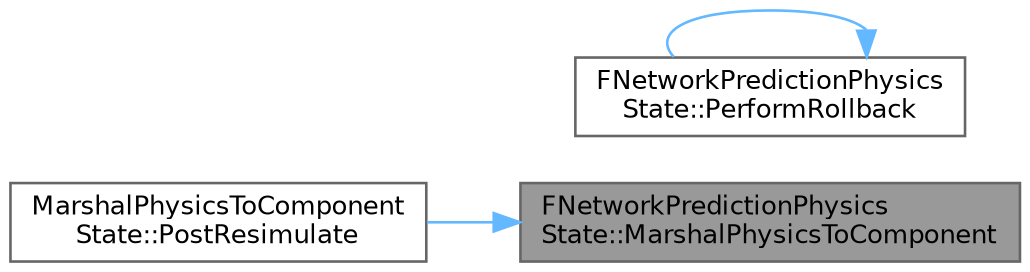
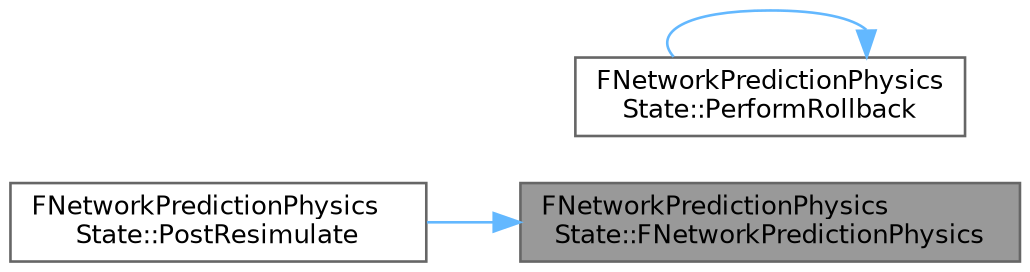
(218, 222) -> (218, 222)
(770, 222) -> (770, 222)
